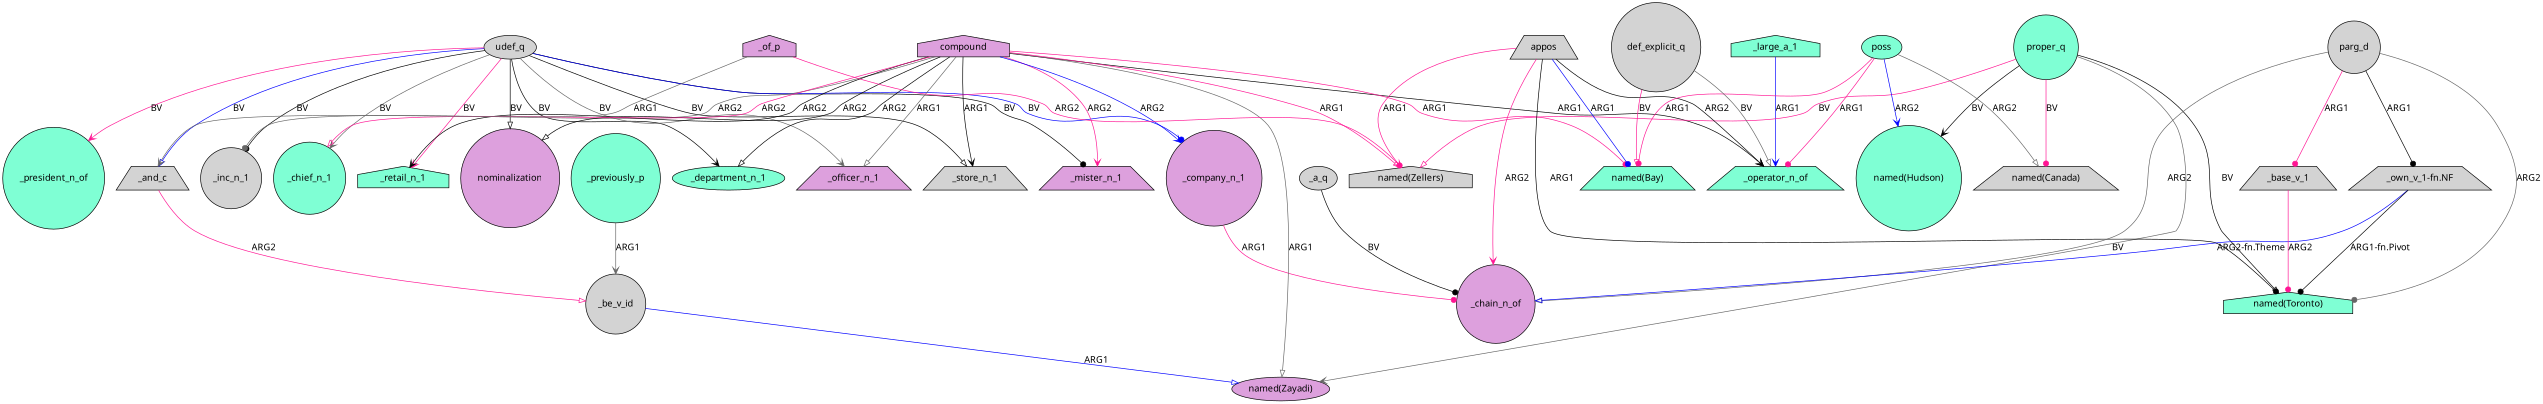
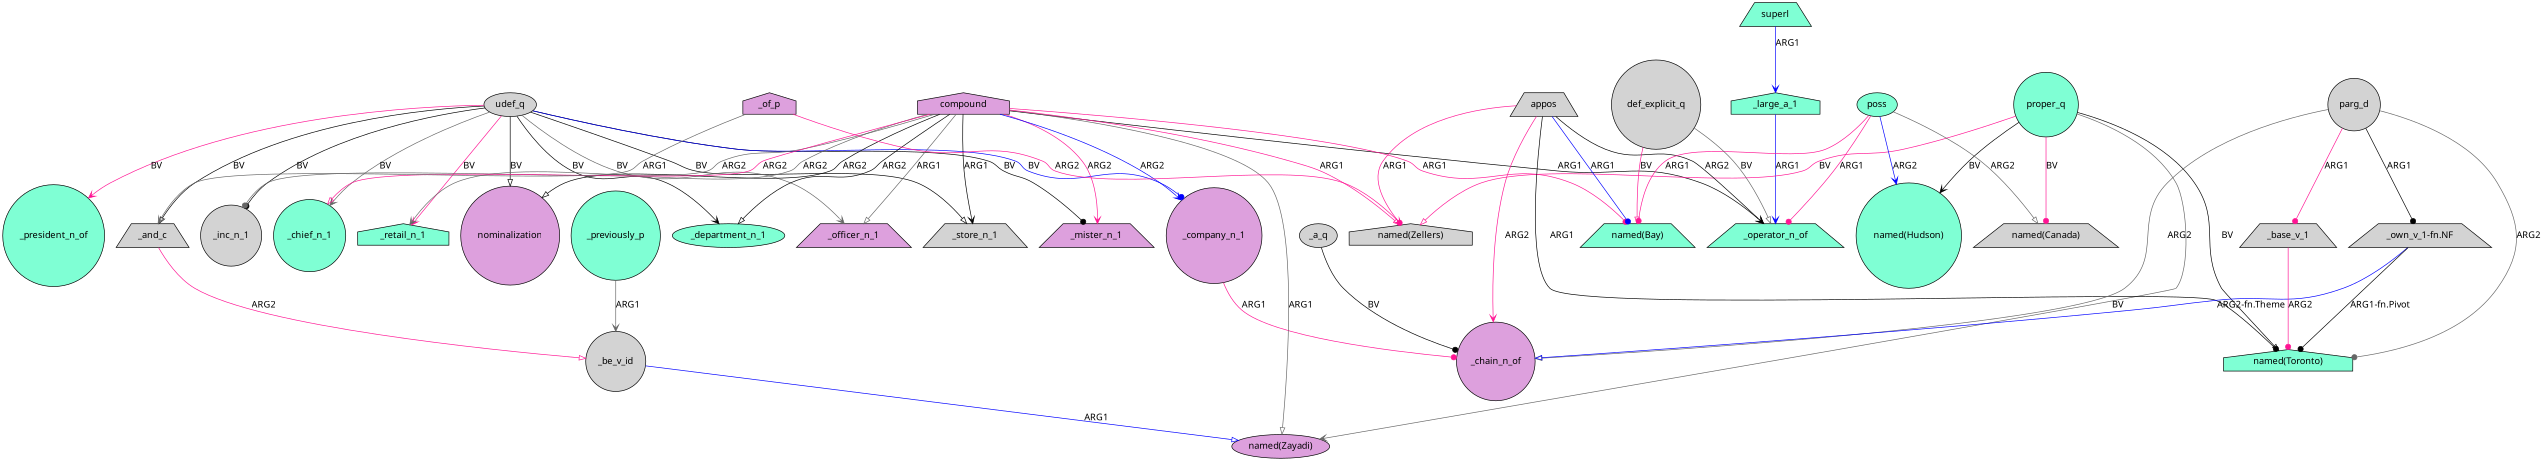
none -> (1776, 15)
(311, 76) -> (311, 133)
(801, 104) -> (801, 162)
